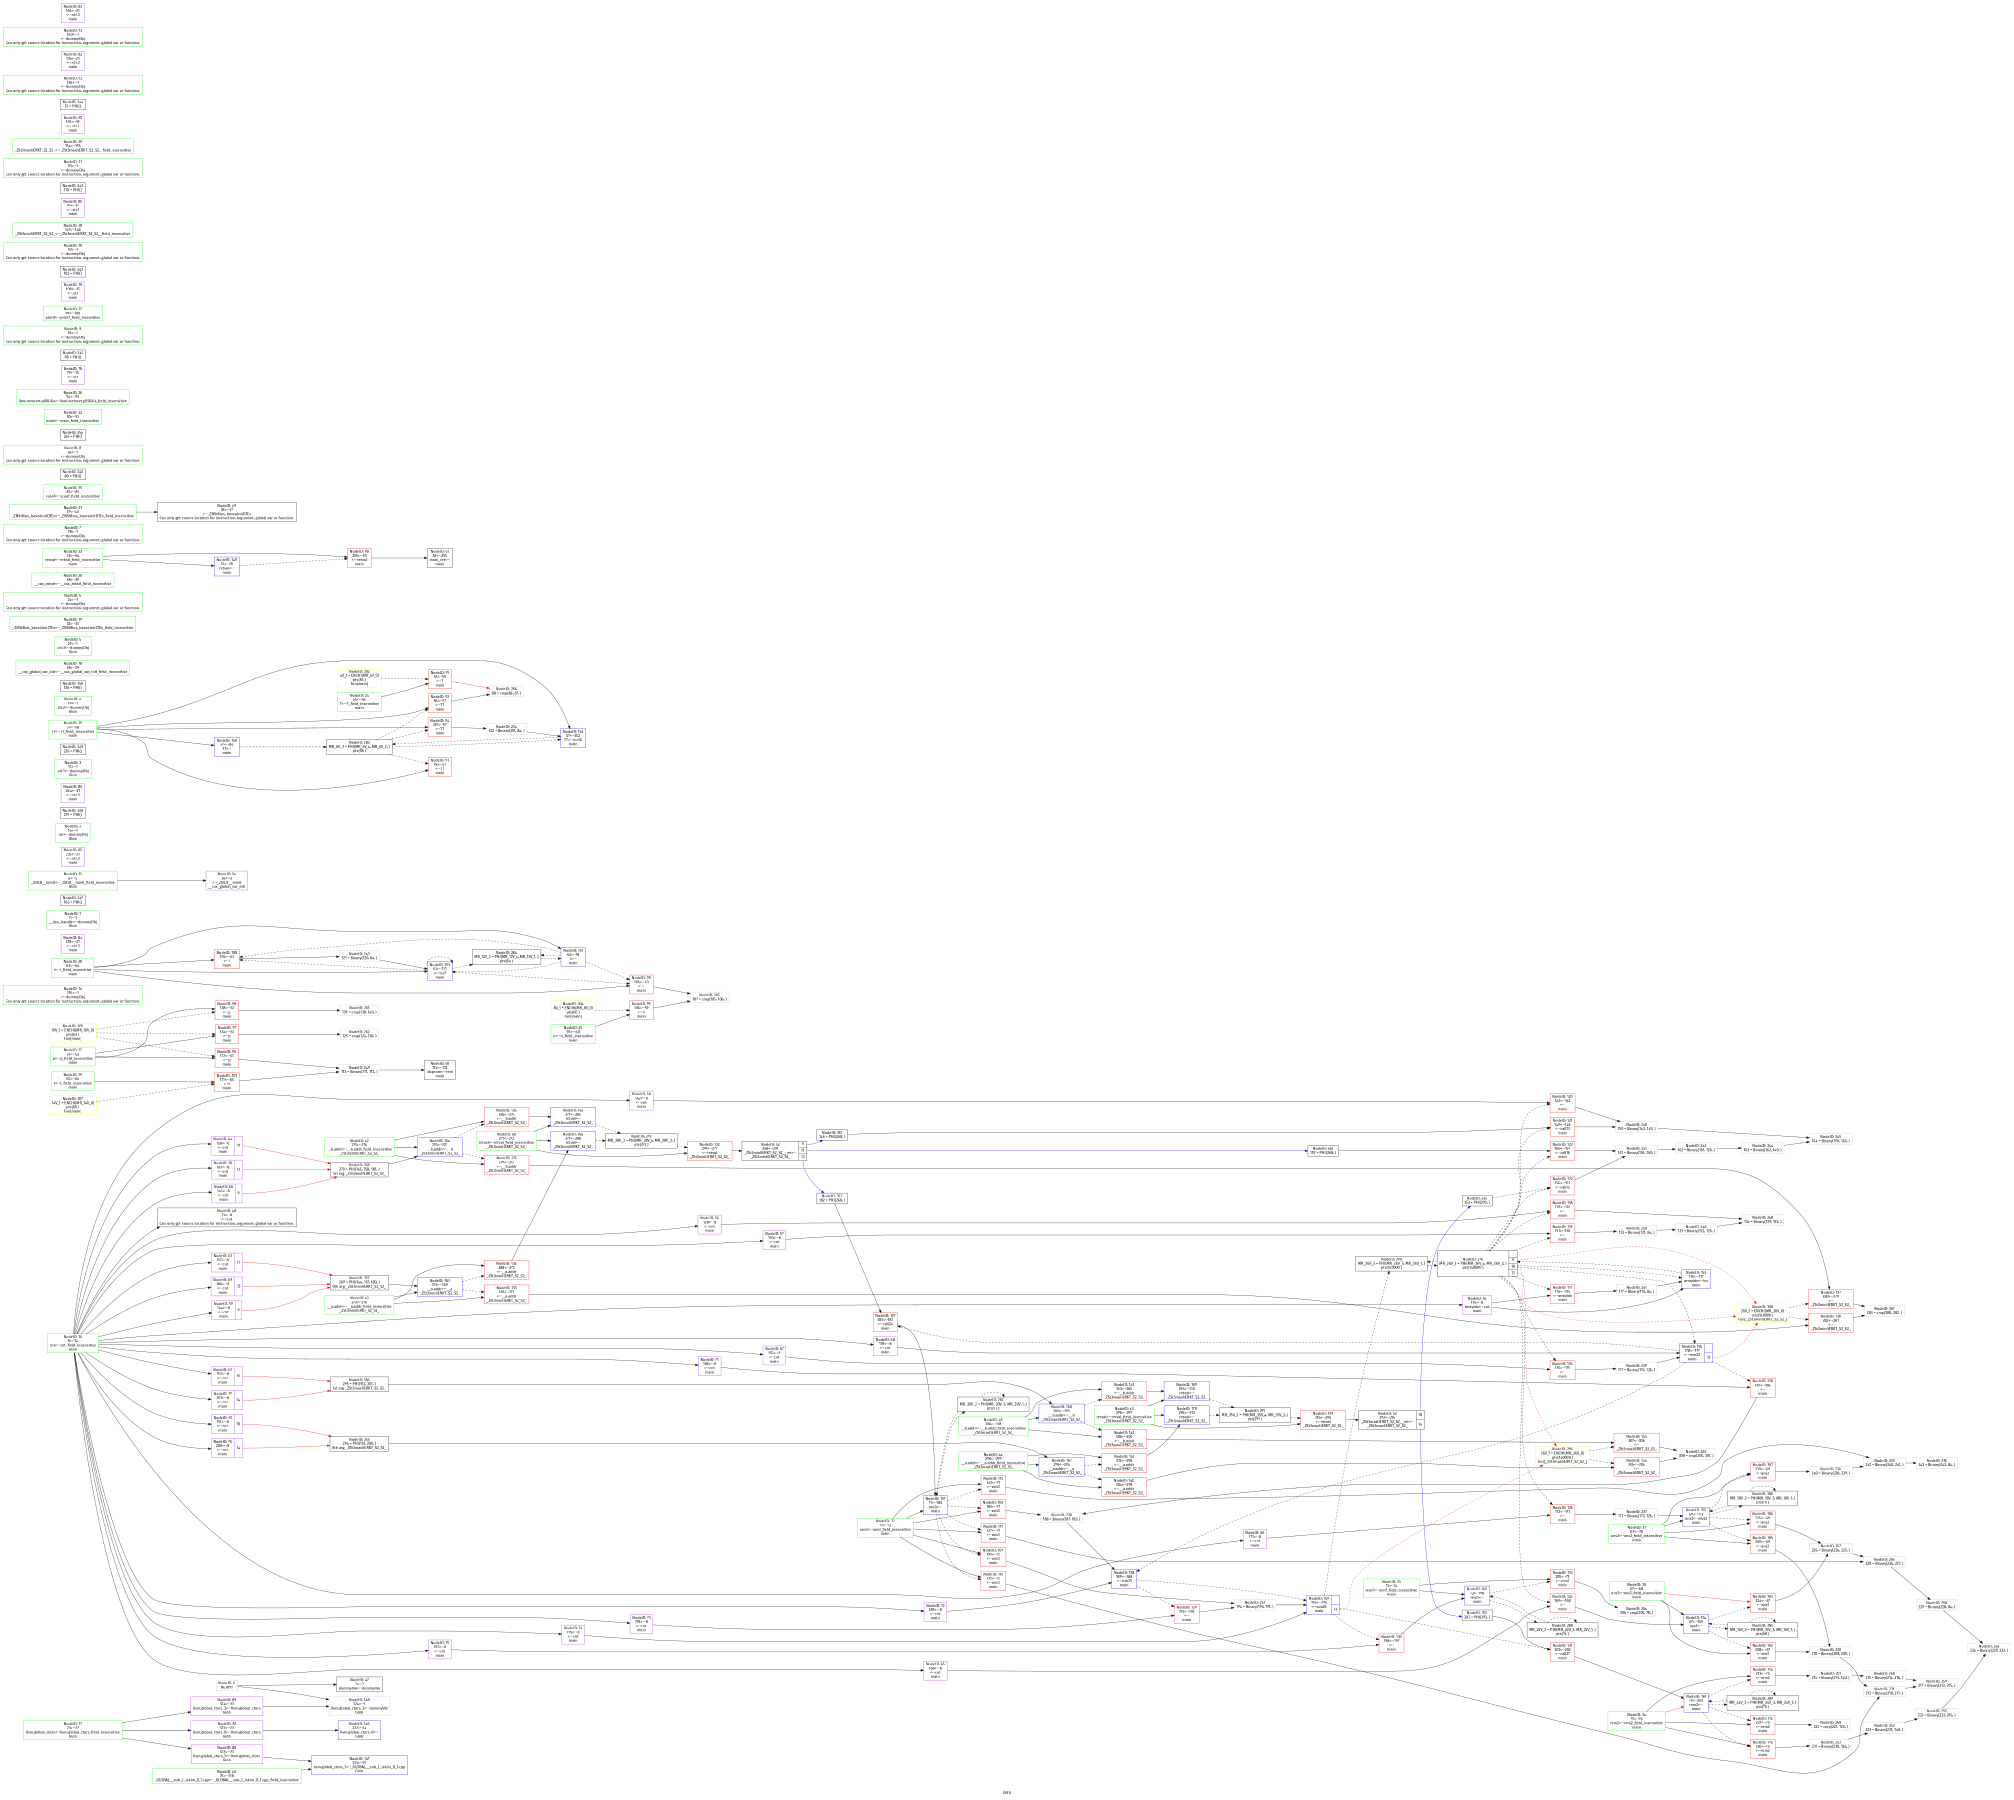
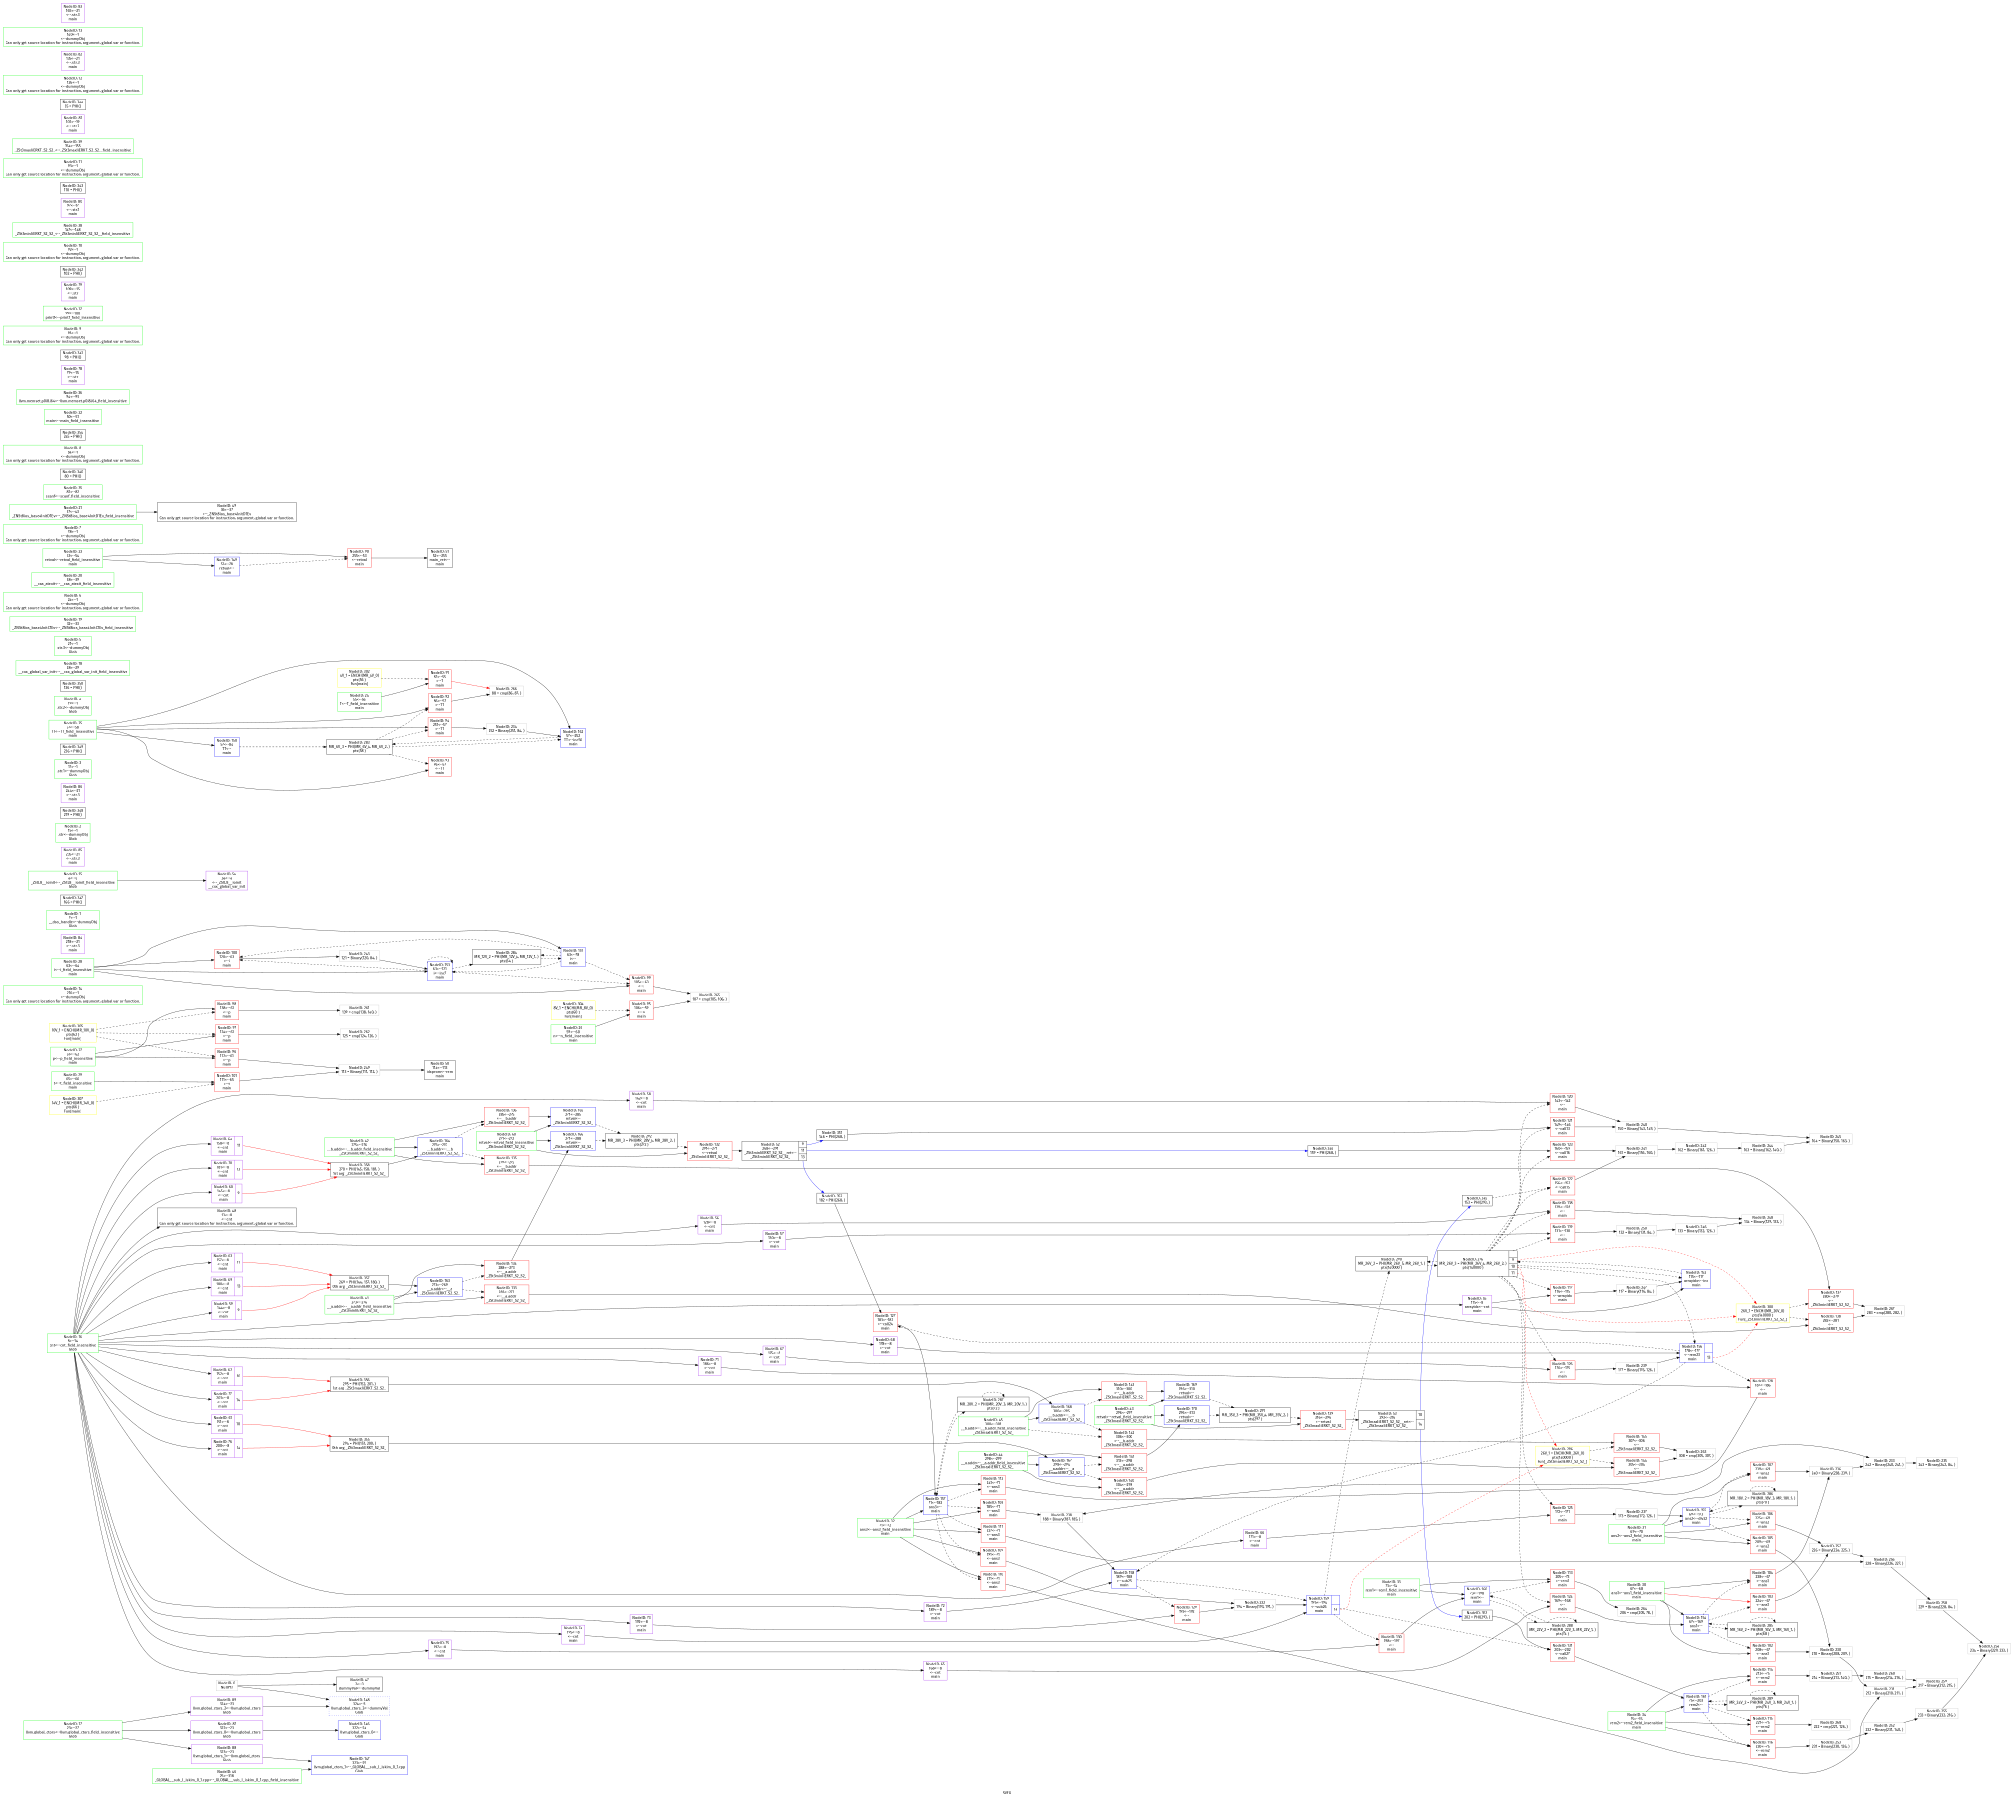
(1063, 1433) -> (1063, 1433)
none -> (1763, 1579)
(1673, 1710) -> (1673, 1710)
